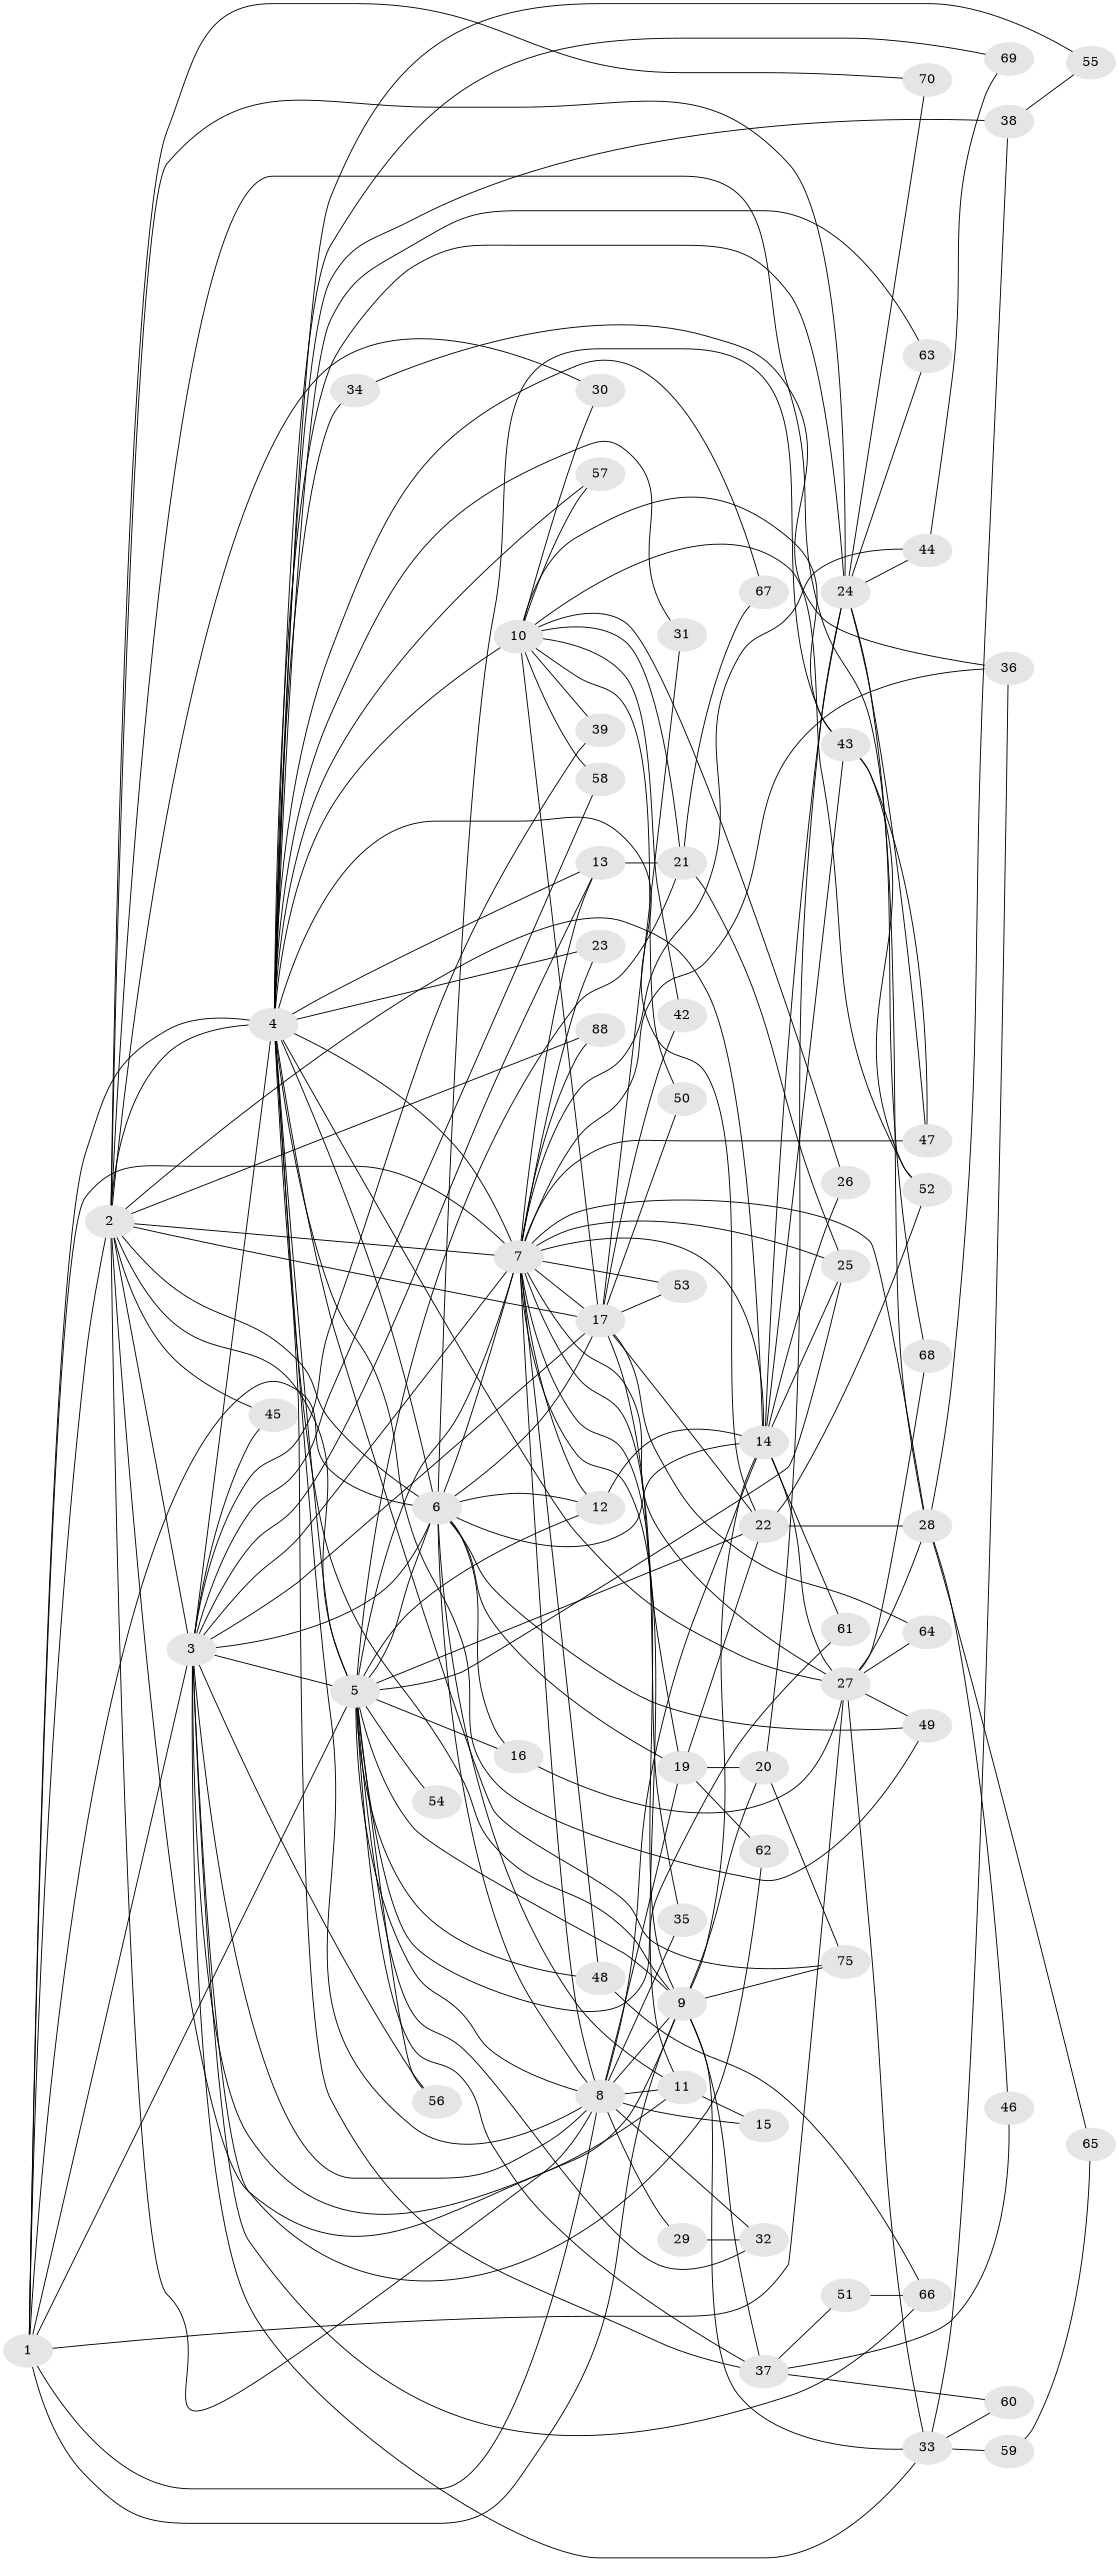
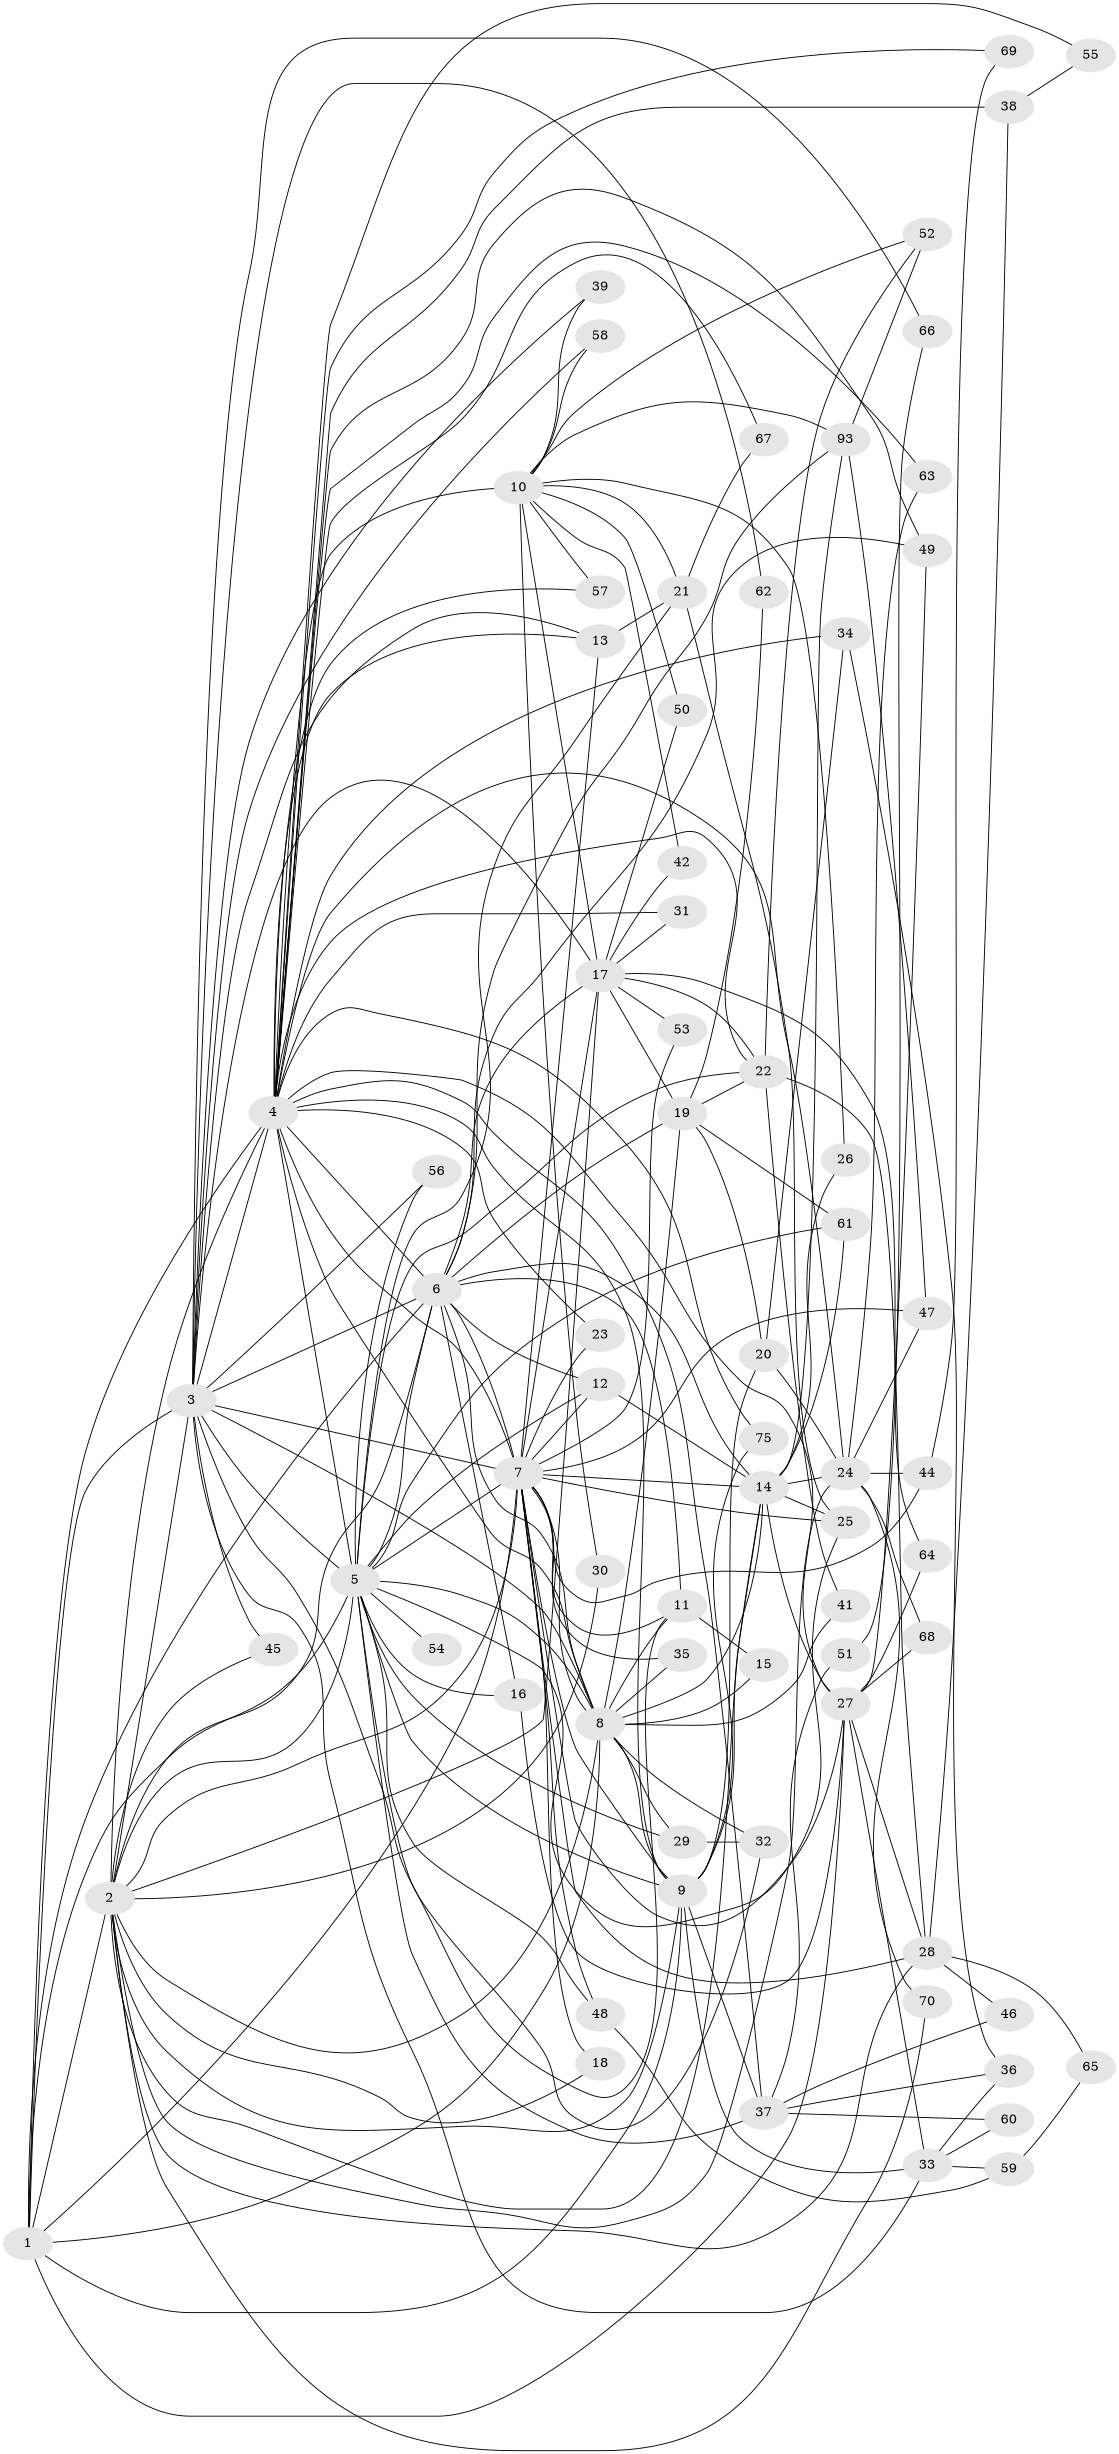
(846, 745) -> (846, 440)
(734, 921) -> (886, 2091)
(600, 1030) -> (600, 2064)
none -> (764, 1169)
none -> (846, 1606)
none -> (479, 1751)
(803, 1861) -> (805, 995)
(794, 2107) -> (771, 2182)
